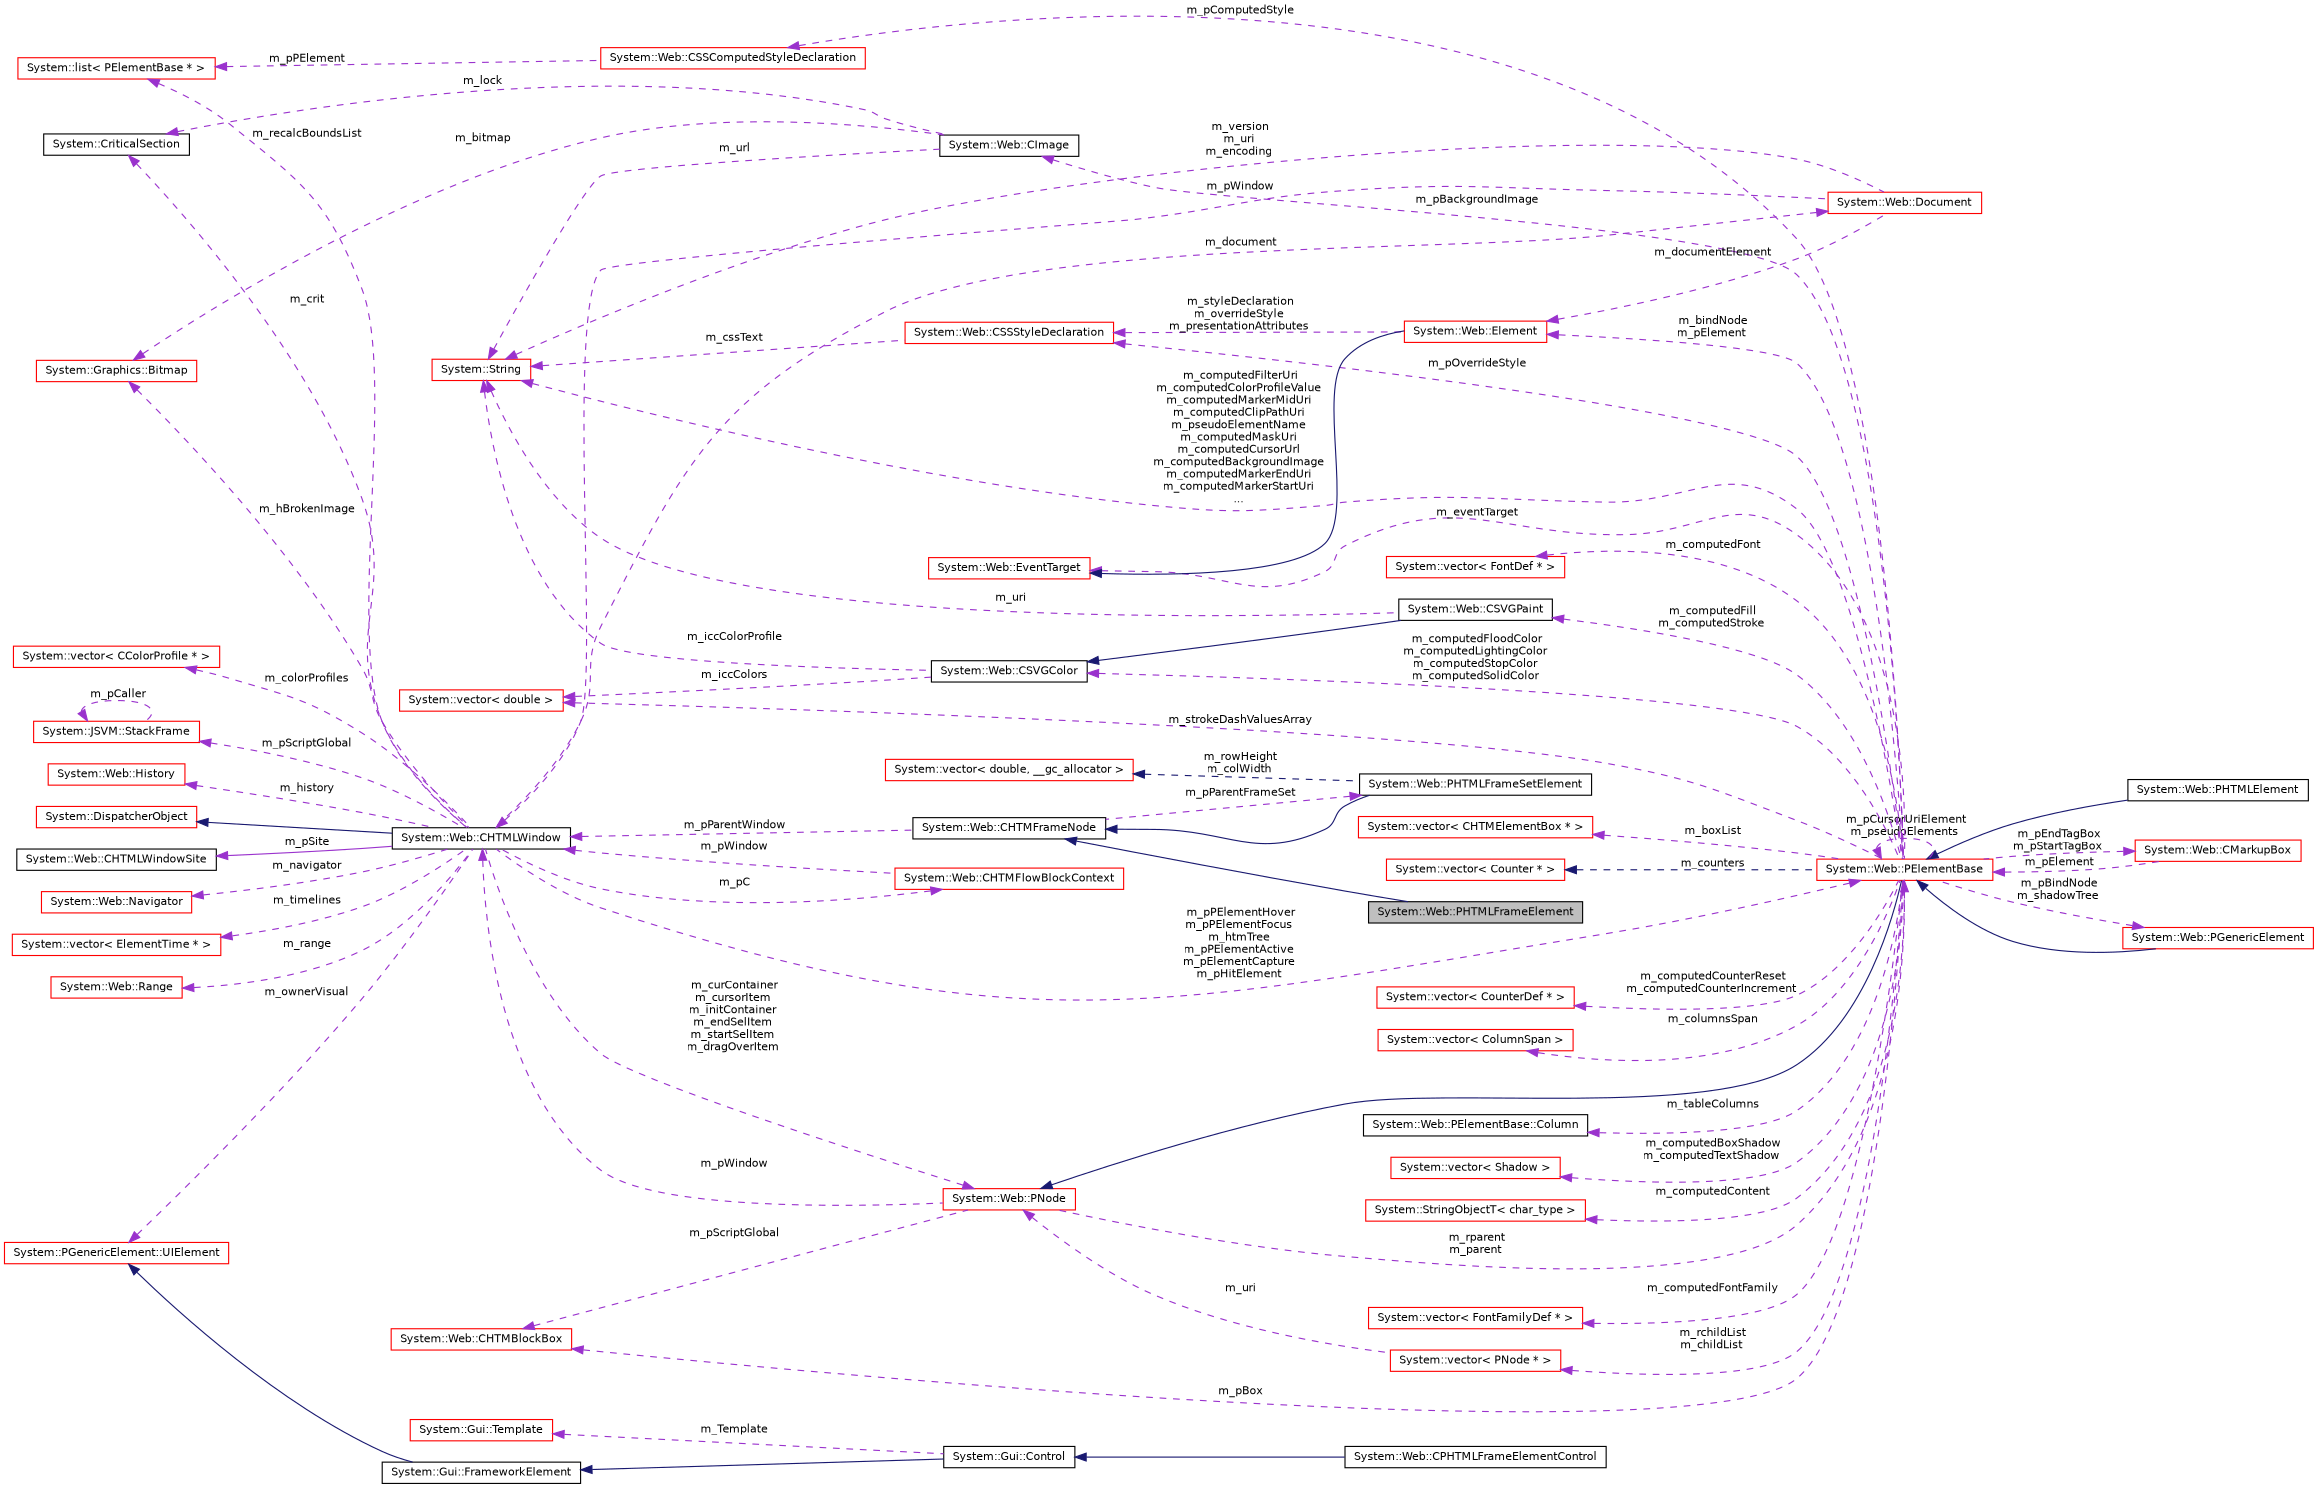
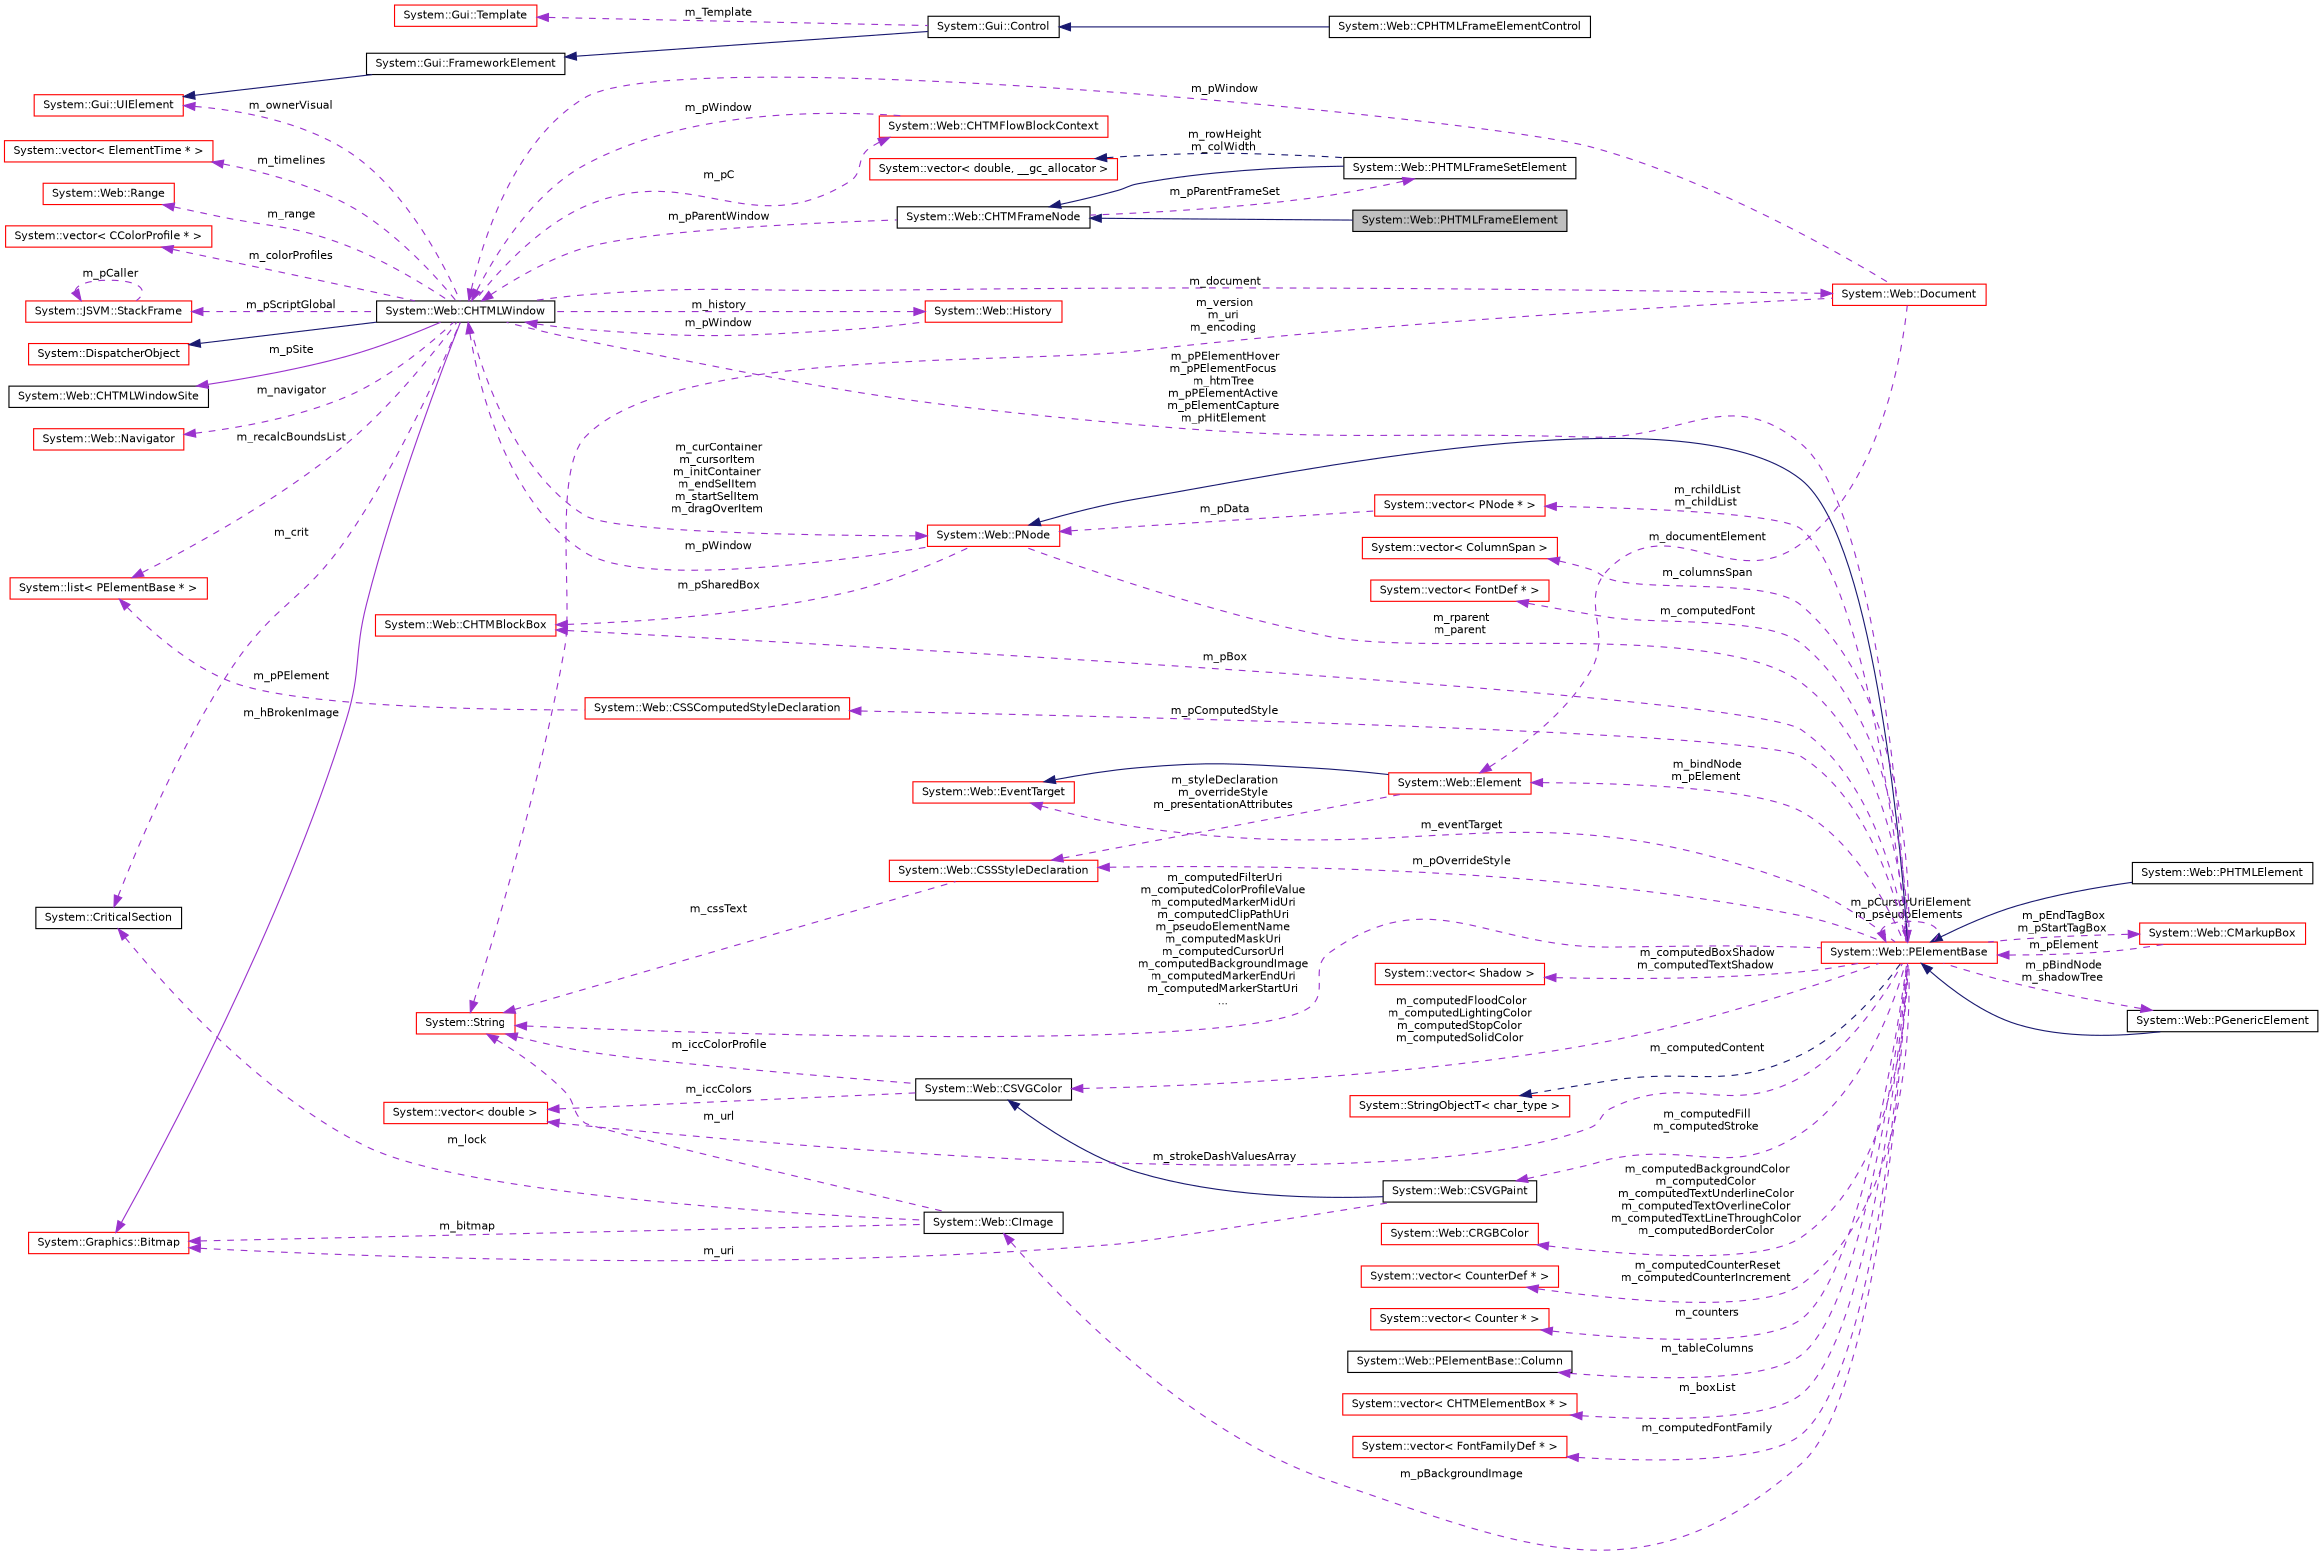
none -> (731, 335)
(317, 599) -> (324, 785)
(902, 604) -> (798, 1259)
(1697, 870) -> (1835, 1268)
(2218, 938) -> (2223, 1021)
(1844, 1145) -> (1735, 1075)
(733, 1233) -> (717, 586)
none -> (1460, 1234)
(117, 1253) -> (109, 105)
(1239, 1288) -> (1223, 509)
